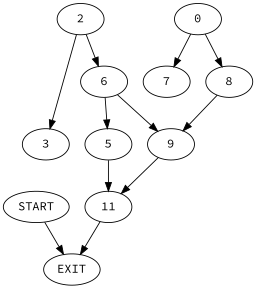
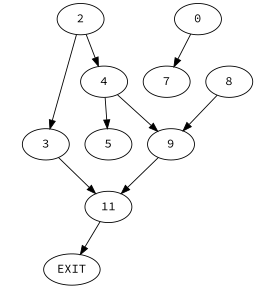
(212, 47) -> none
(104, 82) -> (104, 82)
(108, 171) -> (74, 173)
(36, 207) -> none
